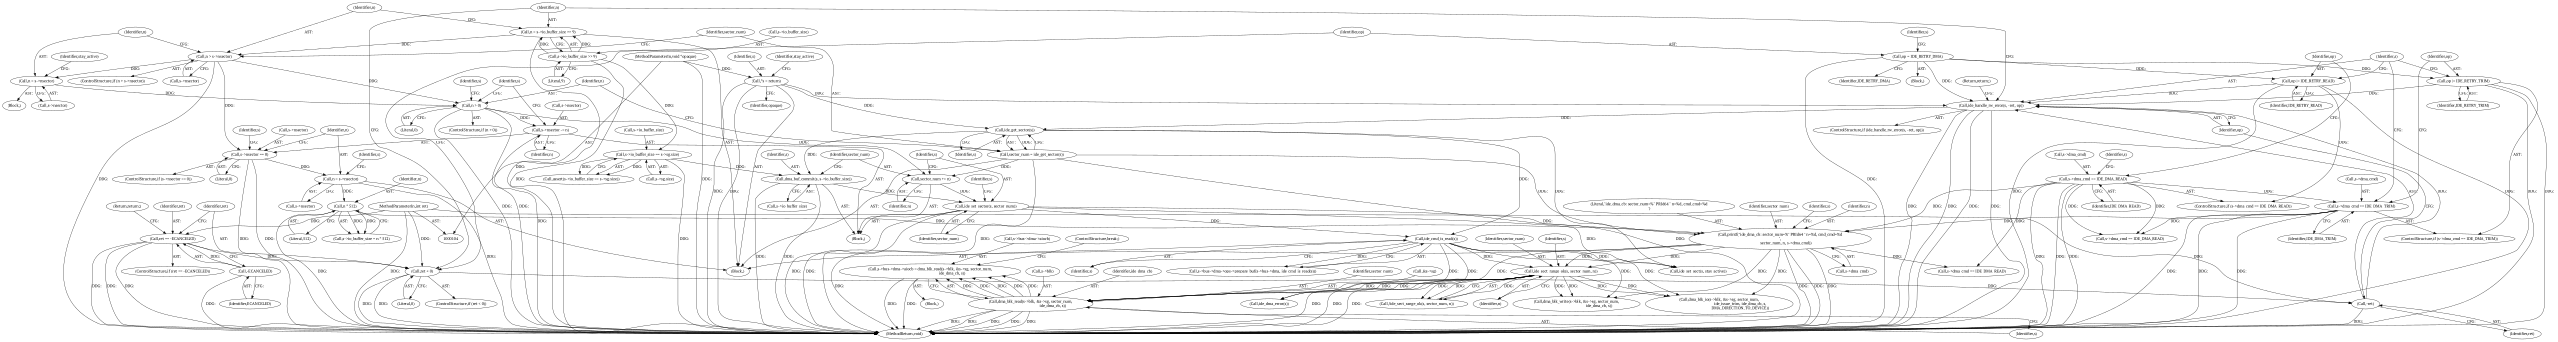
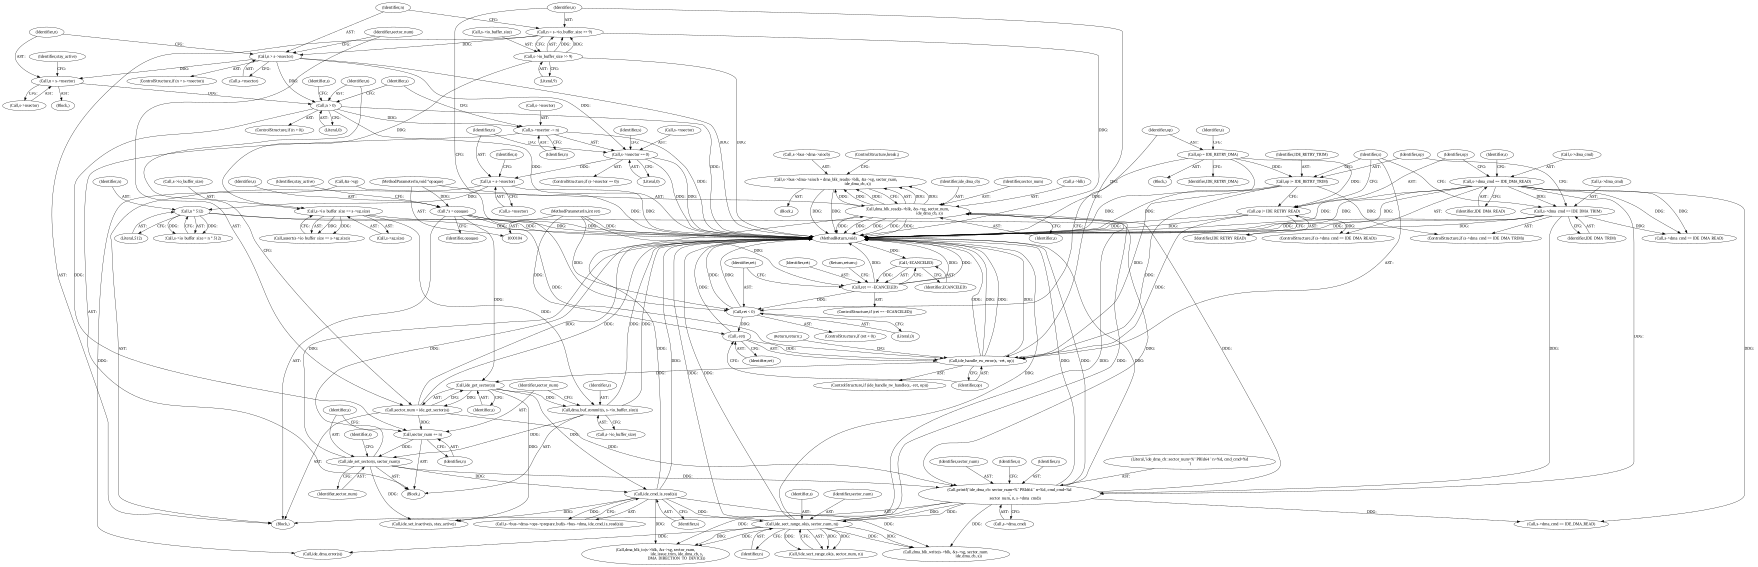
(766, 81) -> (453, 211)
(2459, 92) -> (1289, 196)
(1877, 130) -> (880, 386)
(2518, 155) -> (1372, 211)
(1698, 271) -> (424, 524)
(1397, 284) -> (98, 353)
(506, 330) -> (880, 249)
